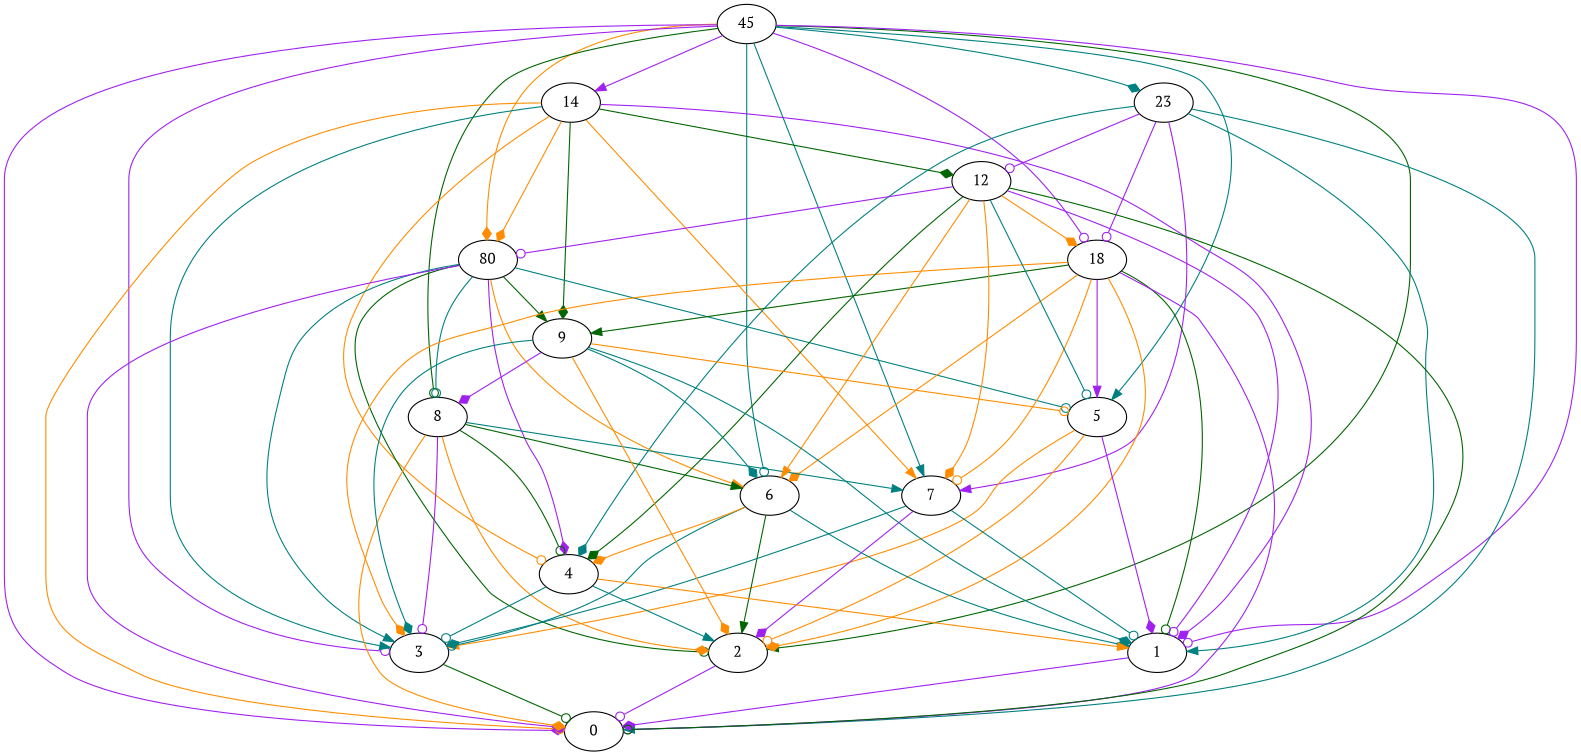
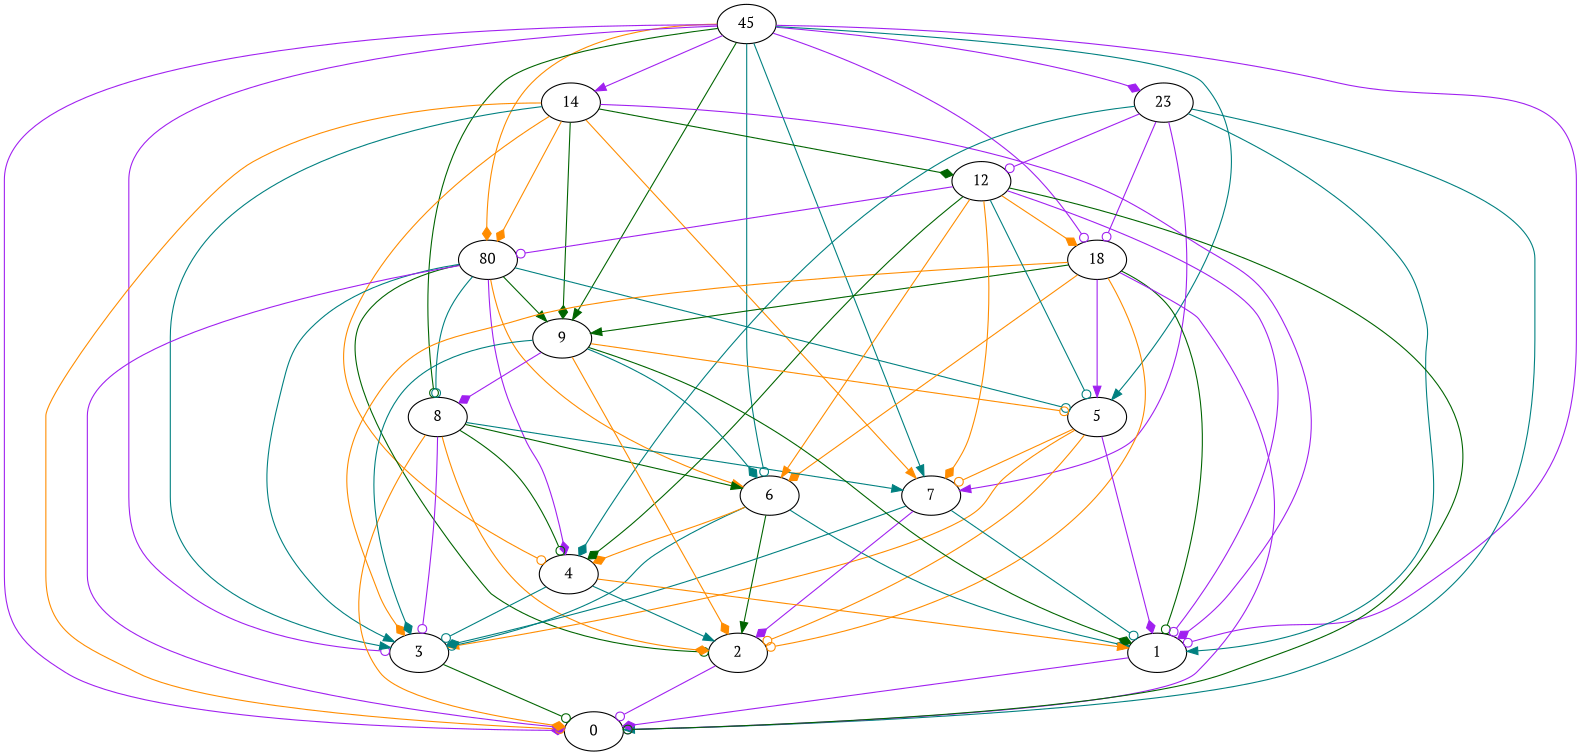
(953, 48) -> (953, 48)
(1406, 282) -> (657, 177)
(1043, 390) -> (1018, 454)
(868, 499) -> (868, 499)
(1051, 537) -> (1051, 537)
